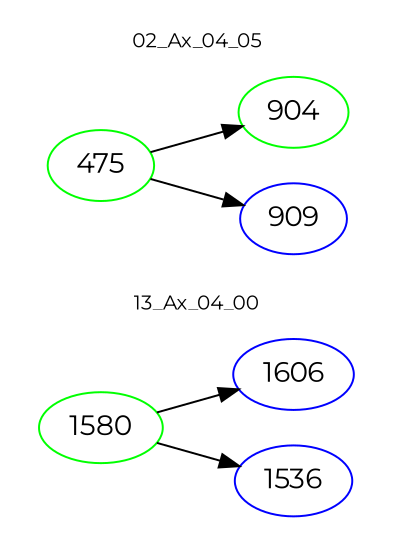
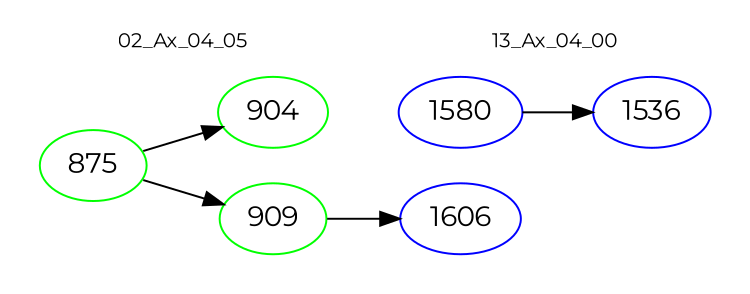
(101, 166) -> (93, 166)
(294, 219) -> (273, 219)
(188, 404) -> (356, 219)
(101, 428) -> (461, 112)
